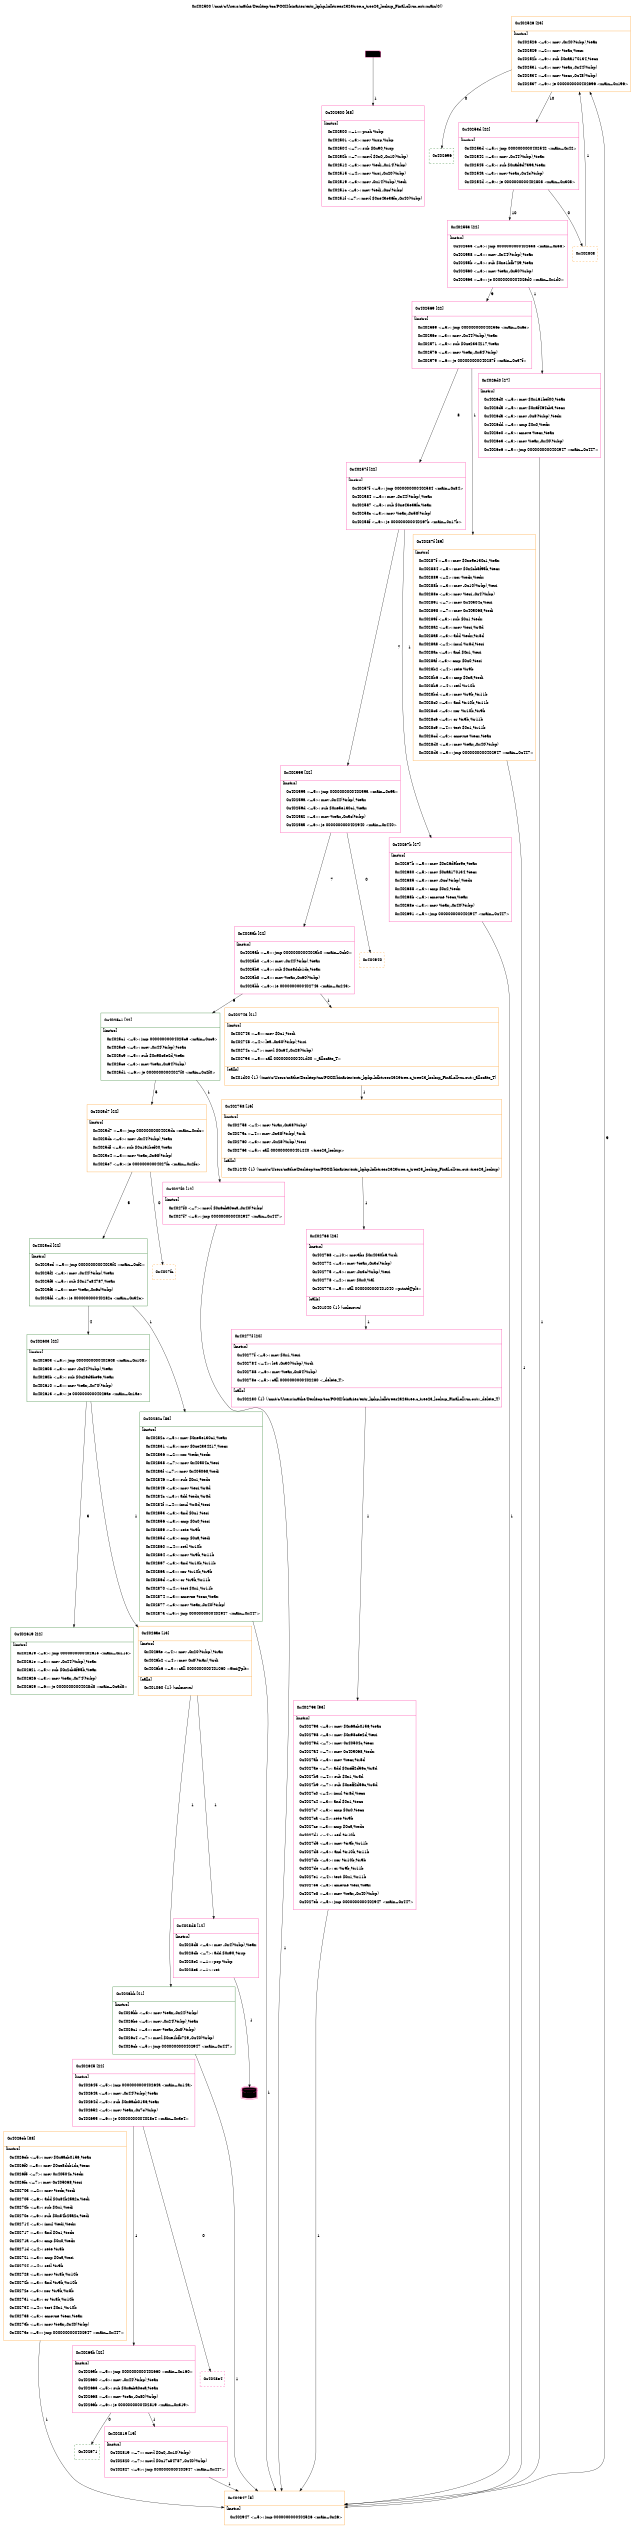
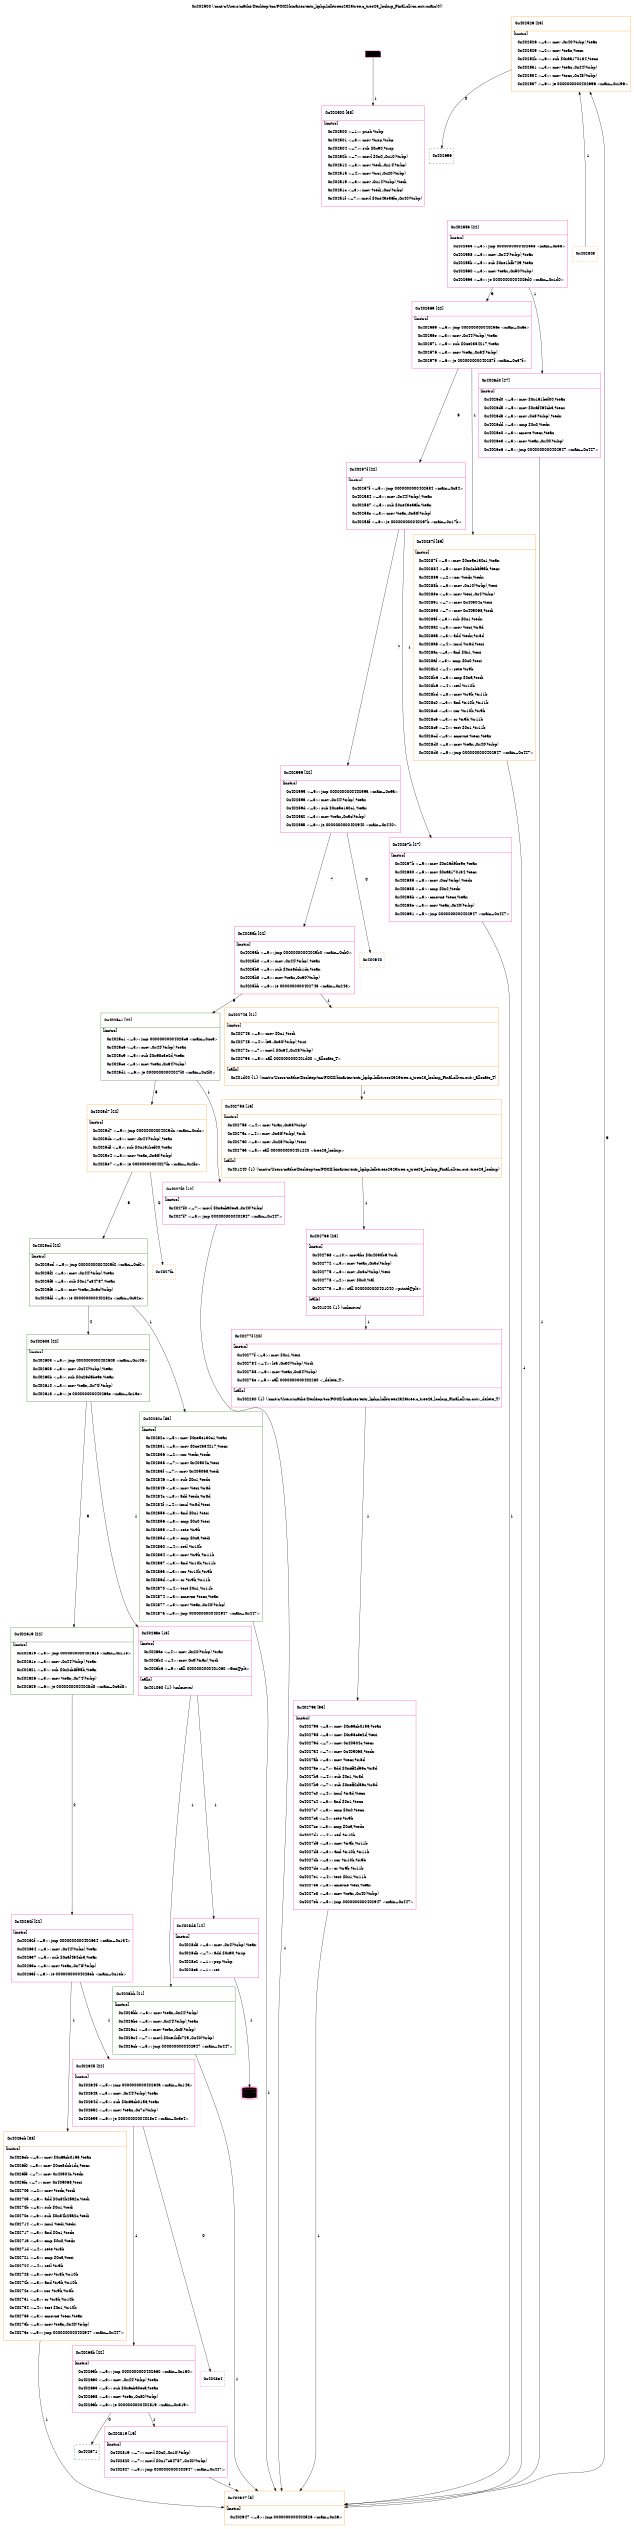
(519, 156) -> none
(195, 1661) -> (195, 1661)
none -> (72, 1948)
